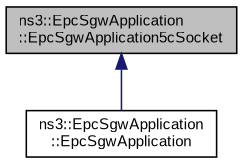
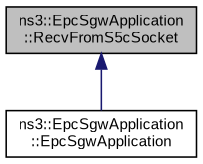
(121, 30) -> (101, 30)
